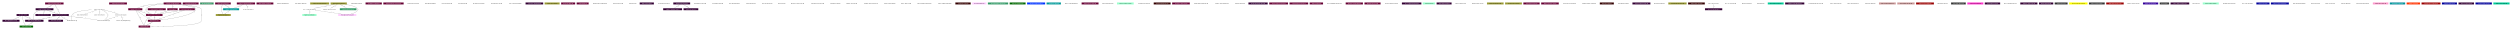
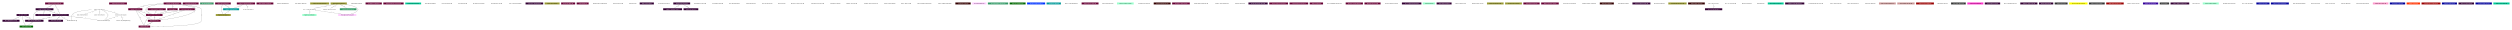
(413, 3) -> (413, 3)
(2398, 3) -> (2398, 3)
